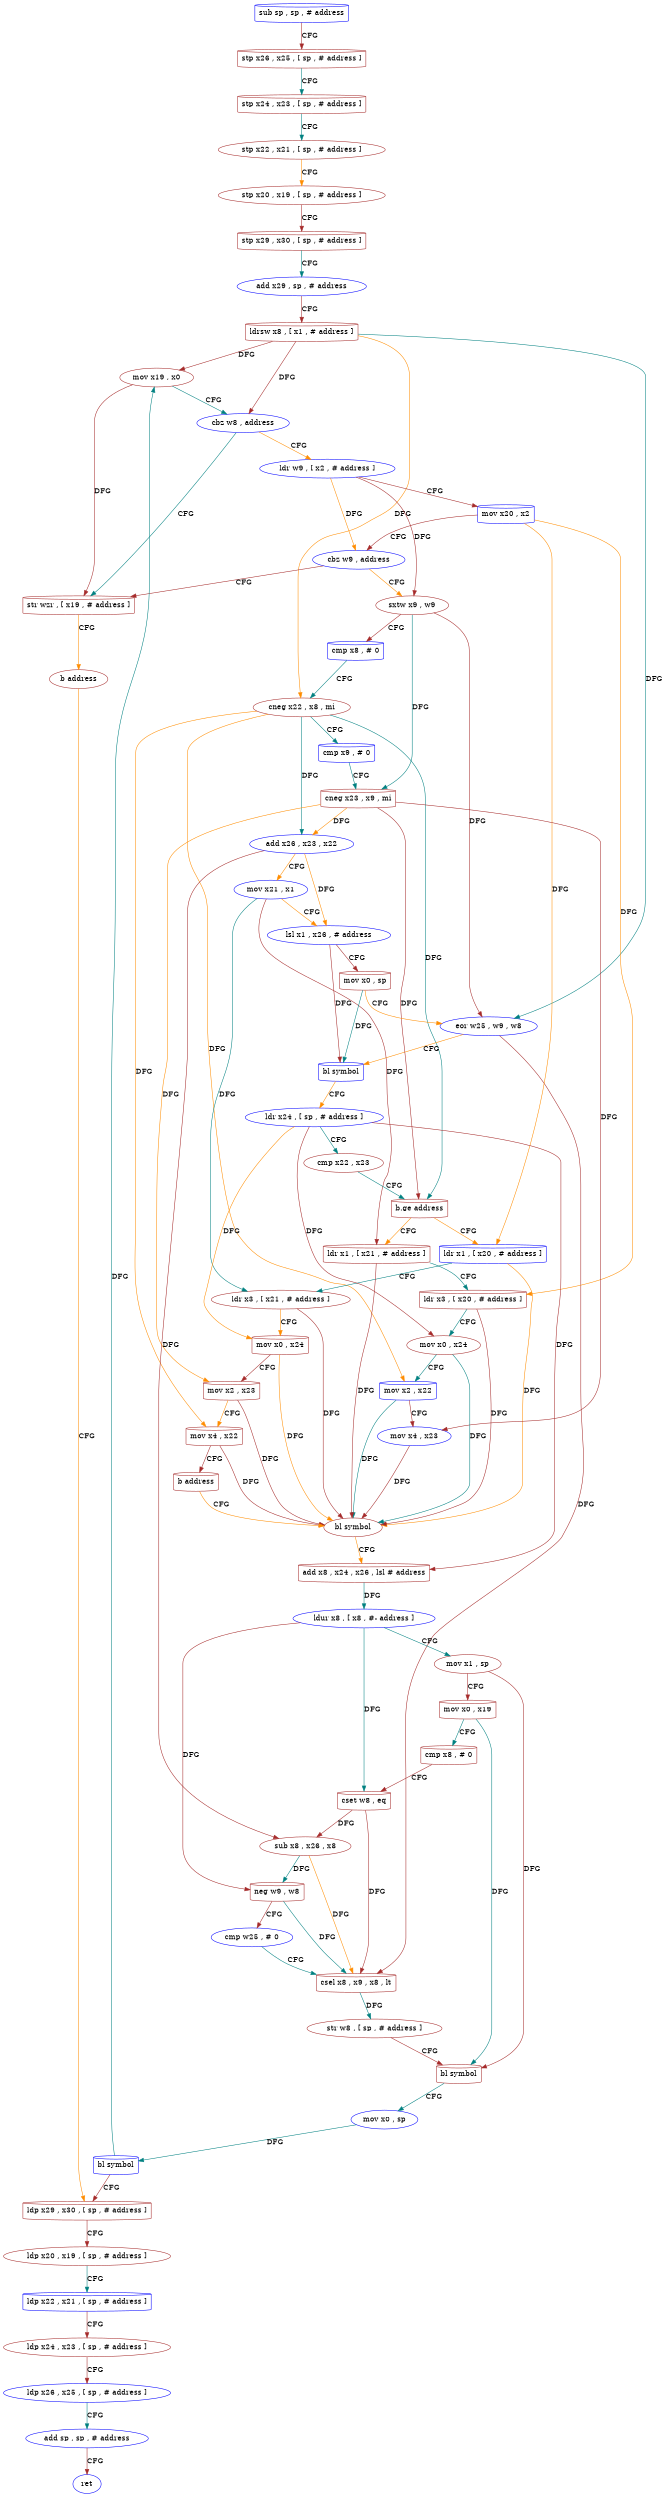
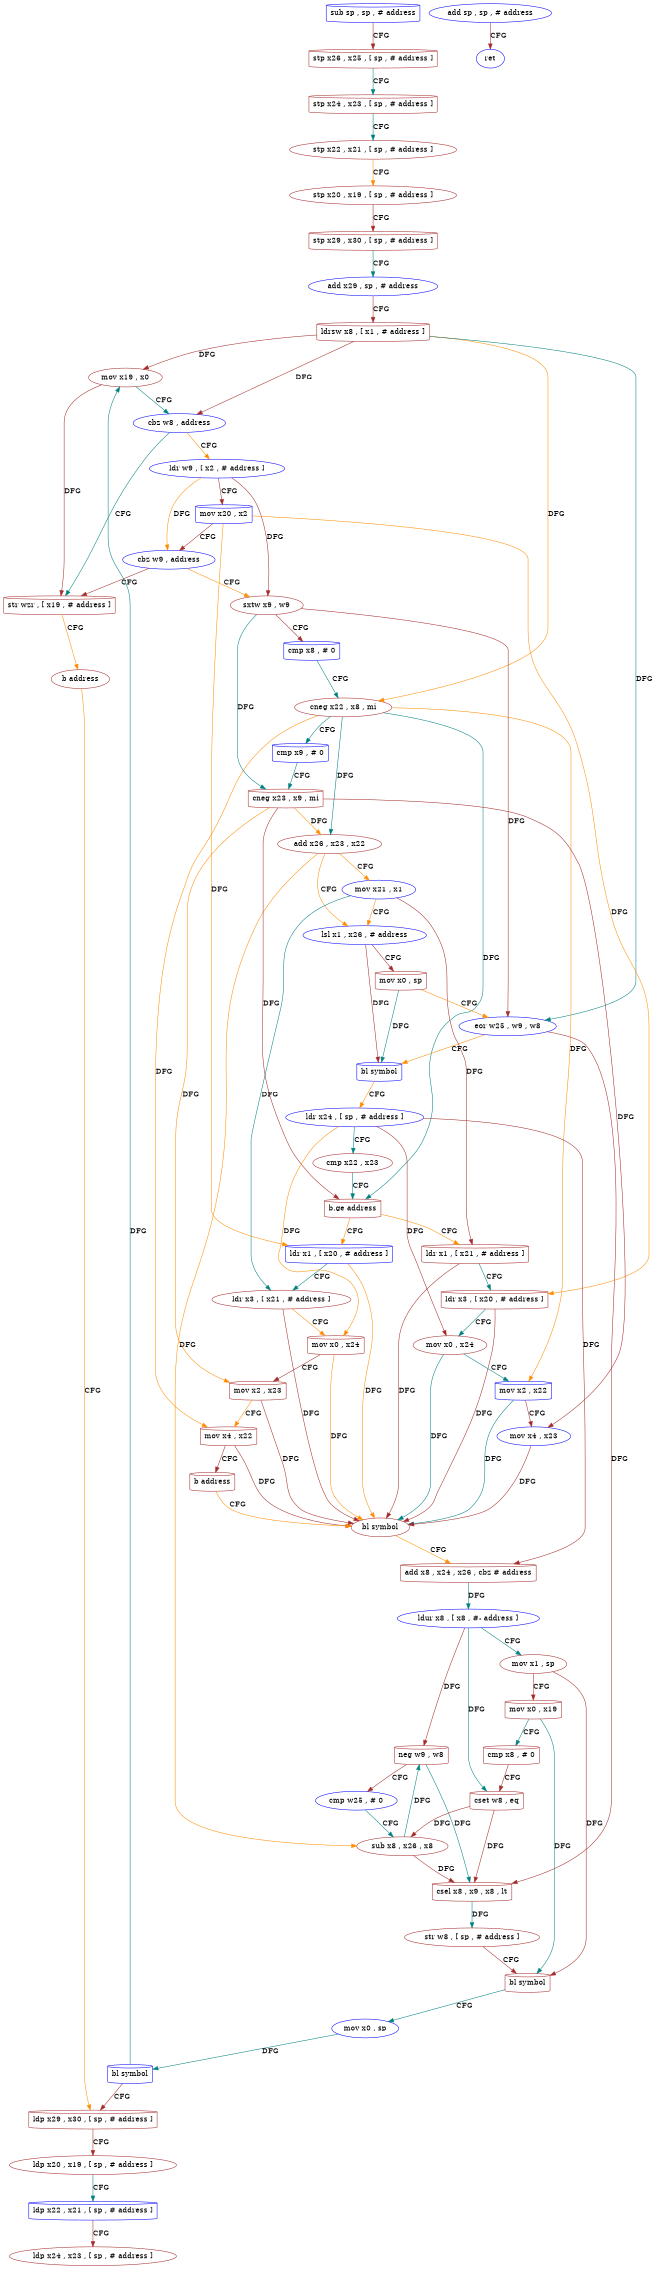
(302, 844) -> (330, 844)
(327, 890) -> (329, 890)
(161, 1351) -> (176, 1376)
(364, 1573) -> (468, 1573)
(330, 1912) -> (431, 1868)
(285, 1963) -> (377, 1822)
(87, 2393) -> none
